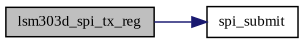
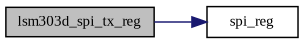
(253, 22) -> (253, 22)
